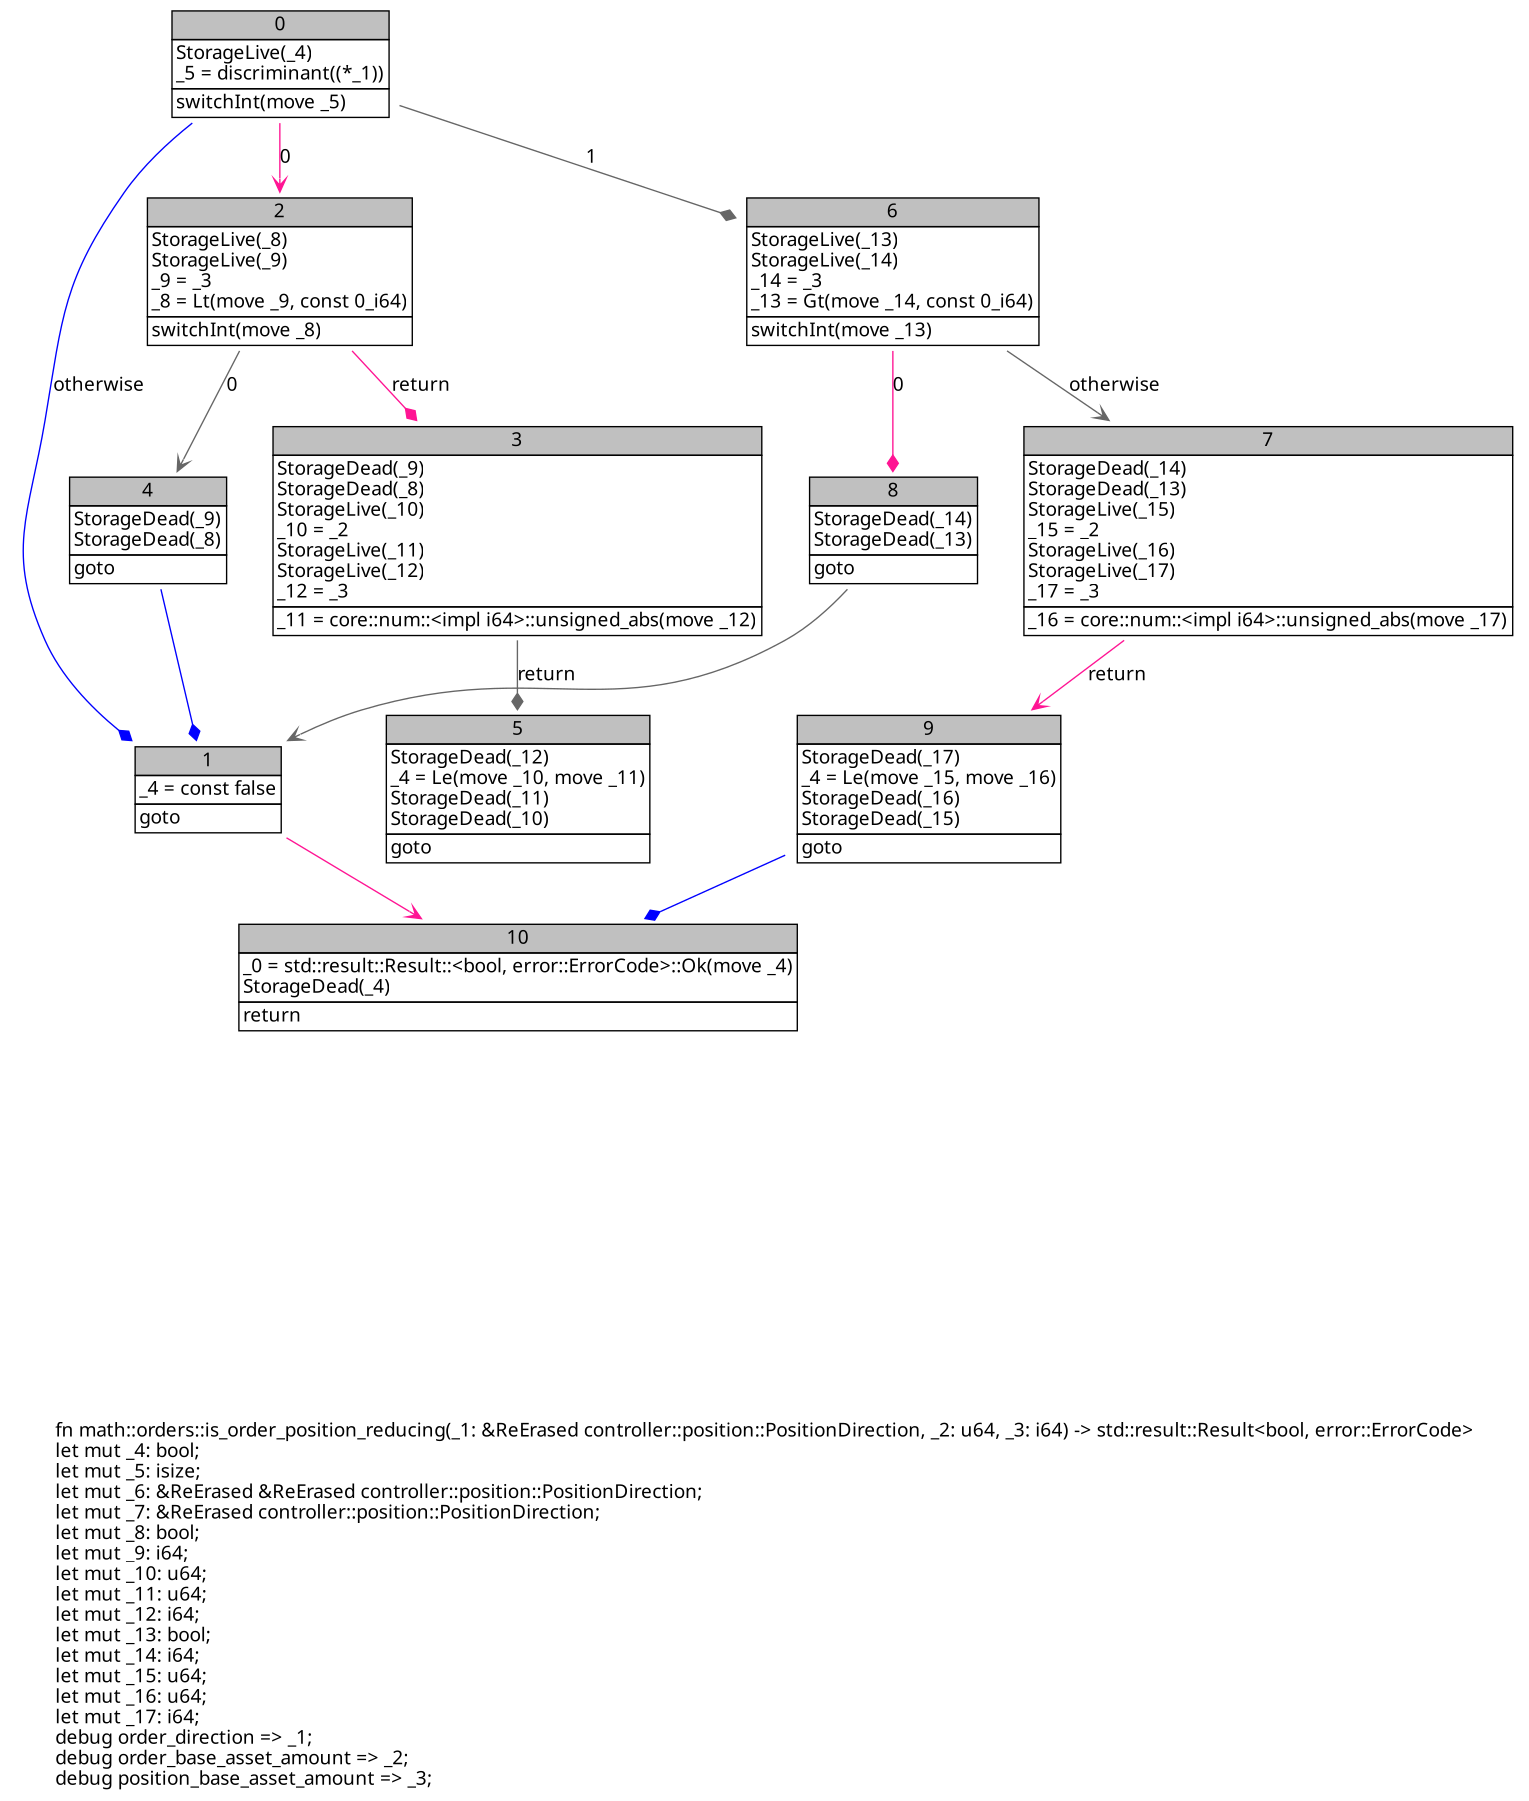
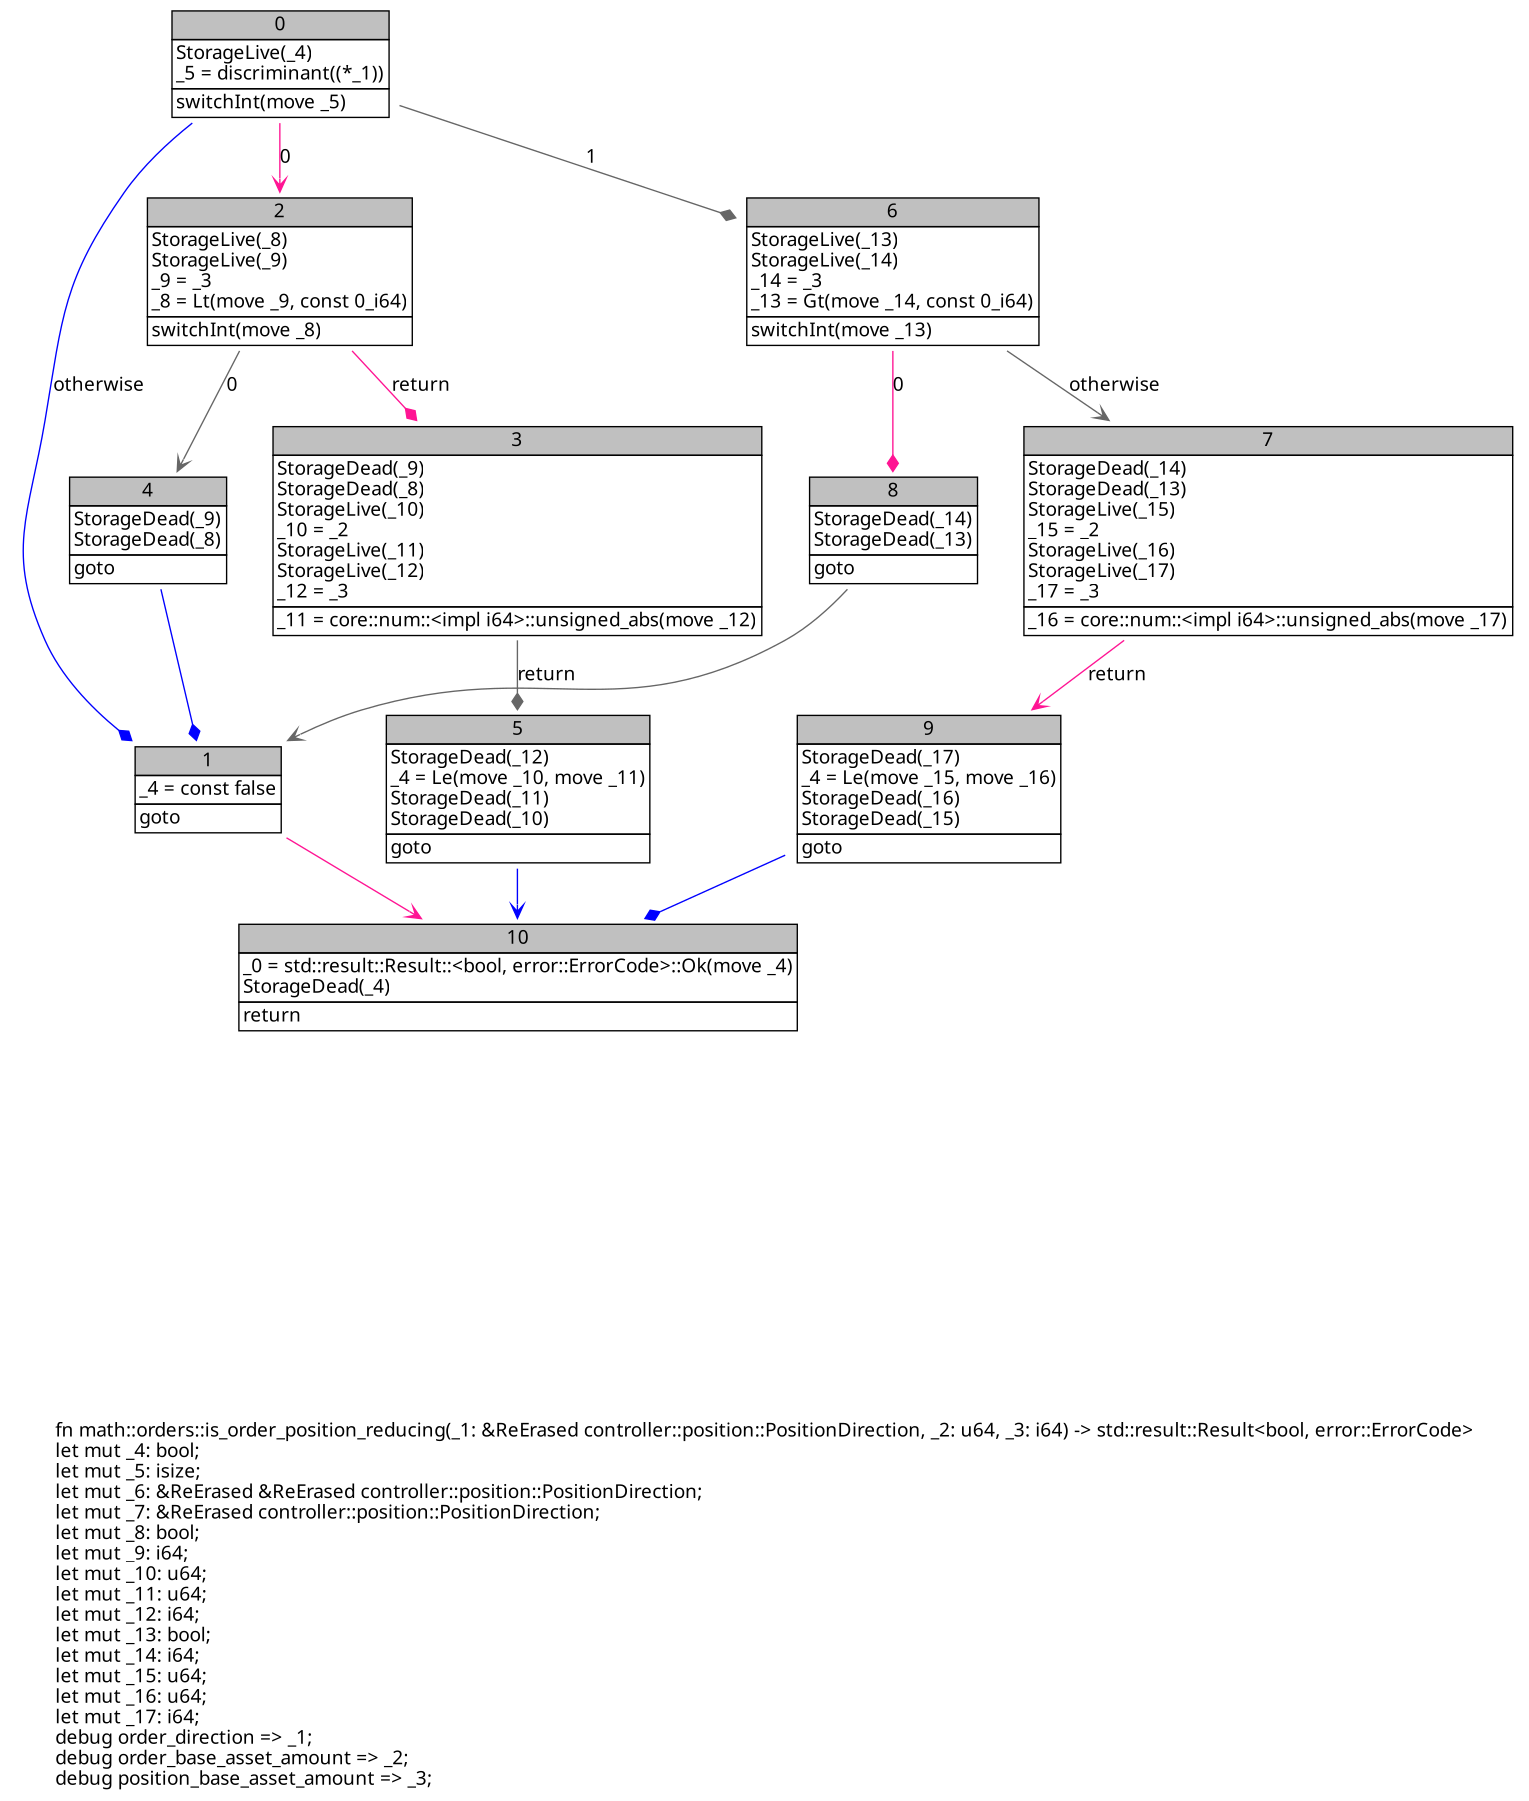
none -> (517, 887)
